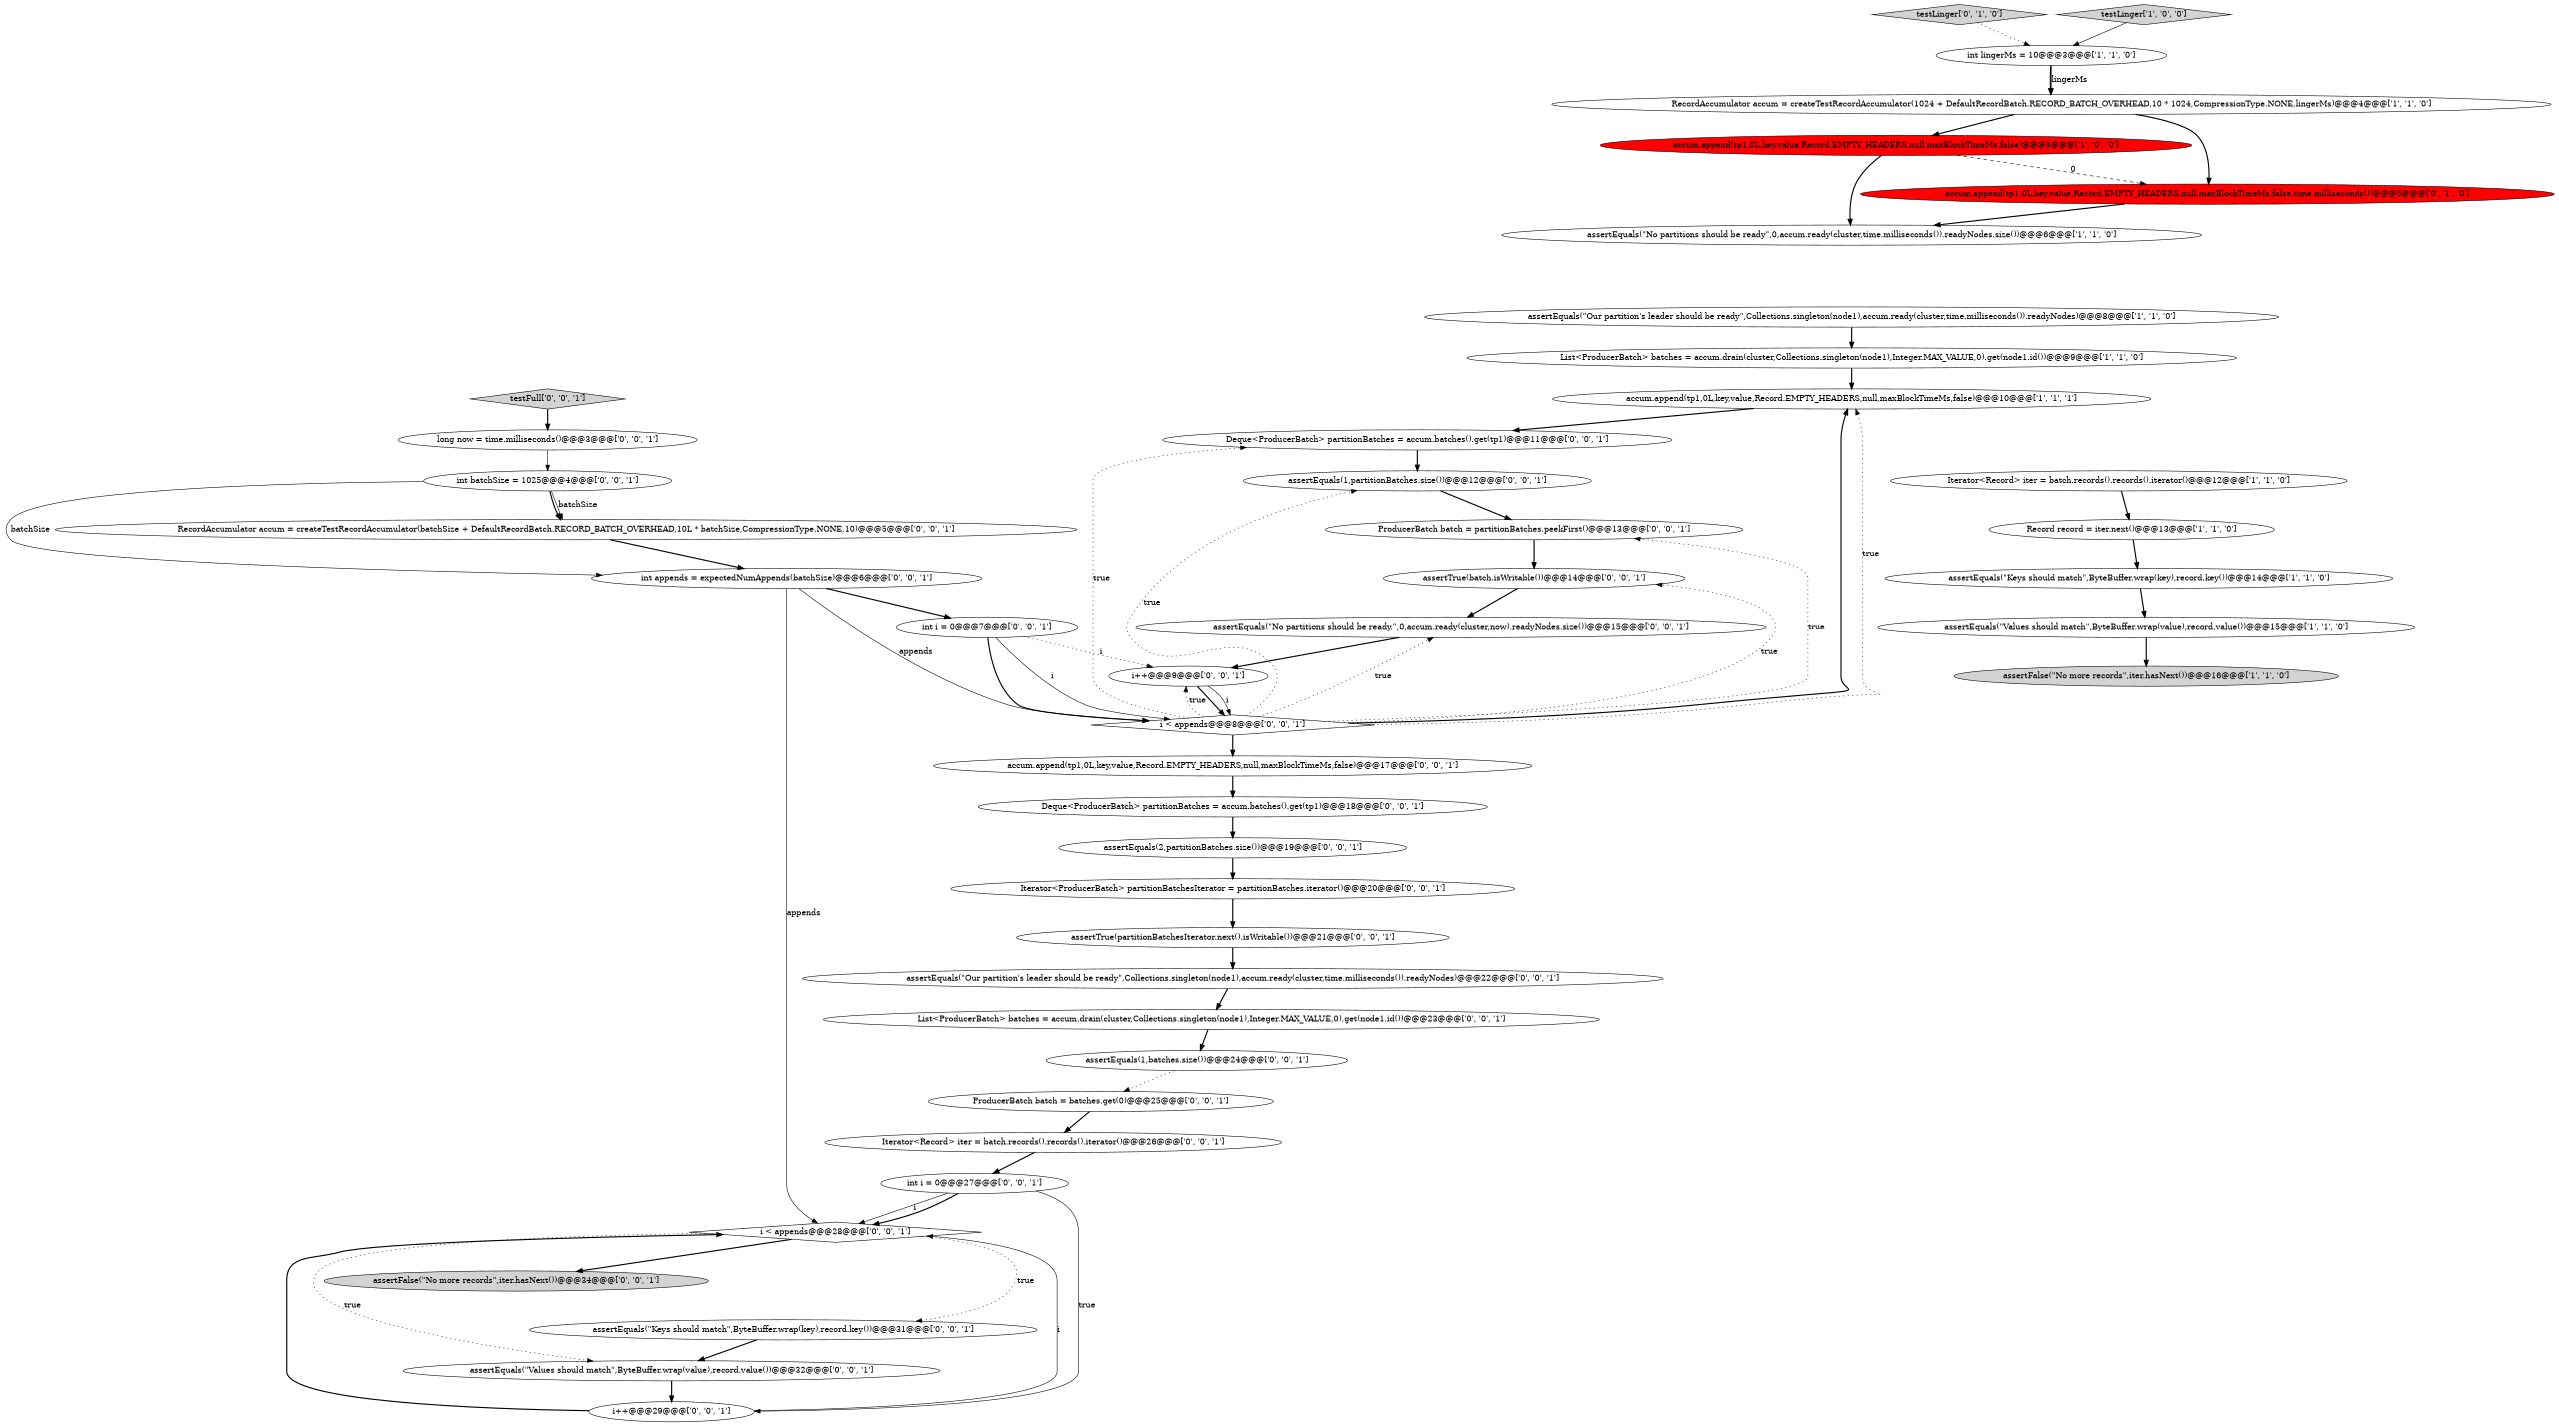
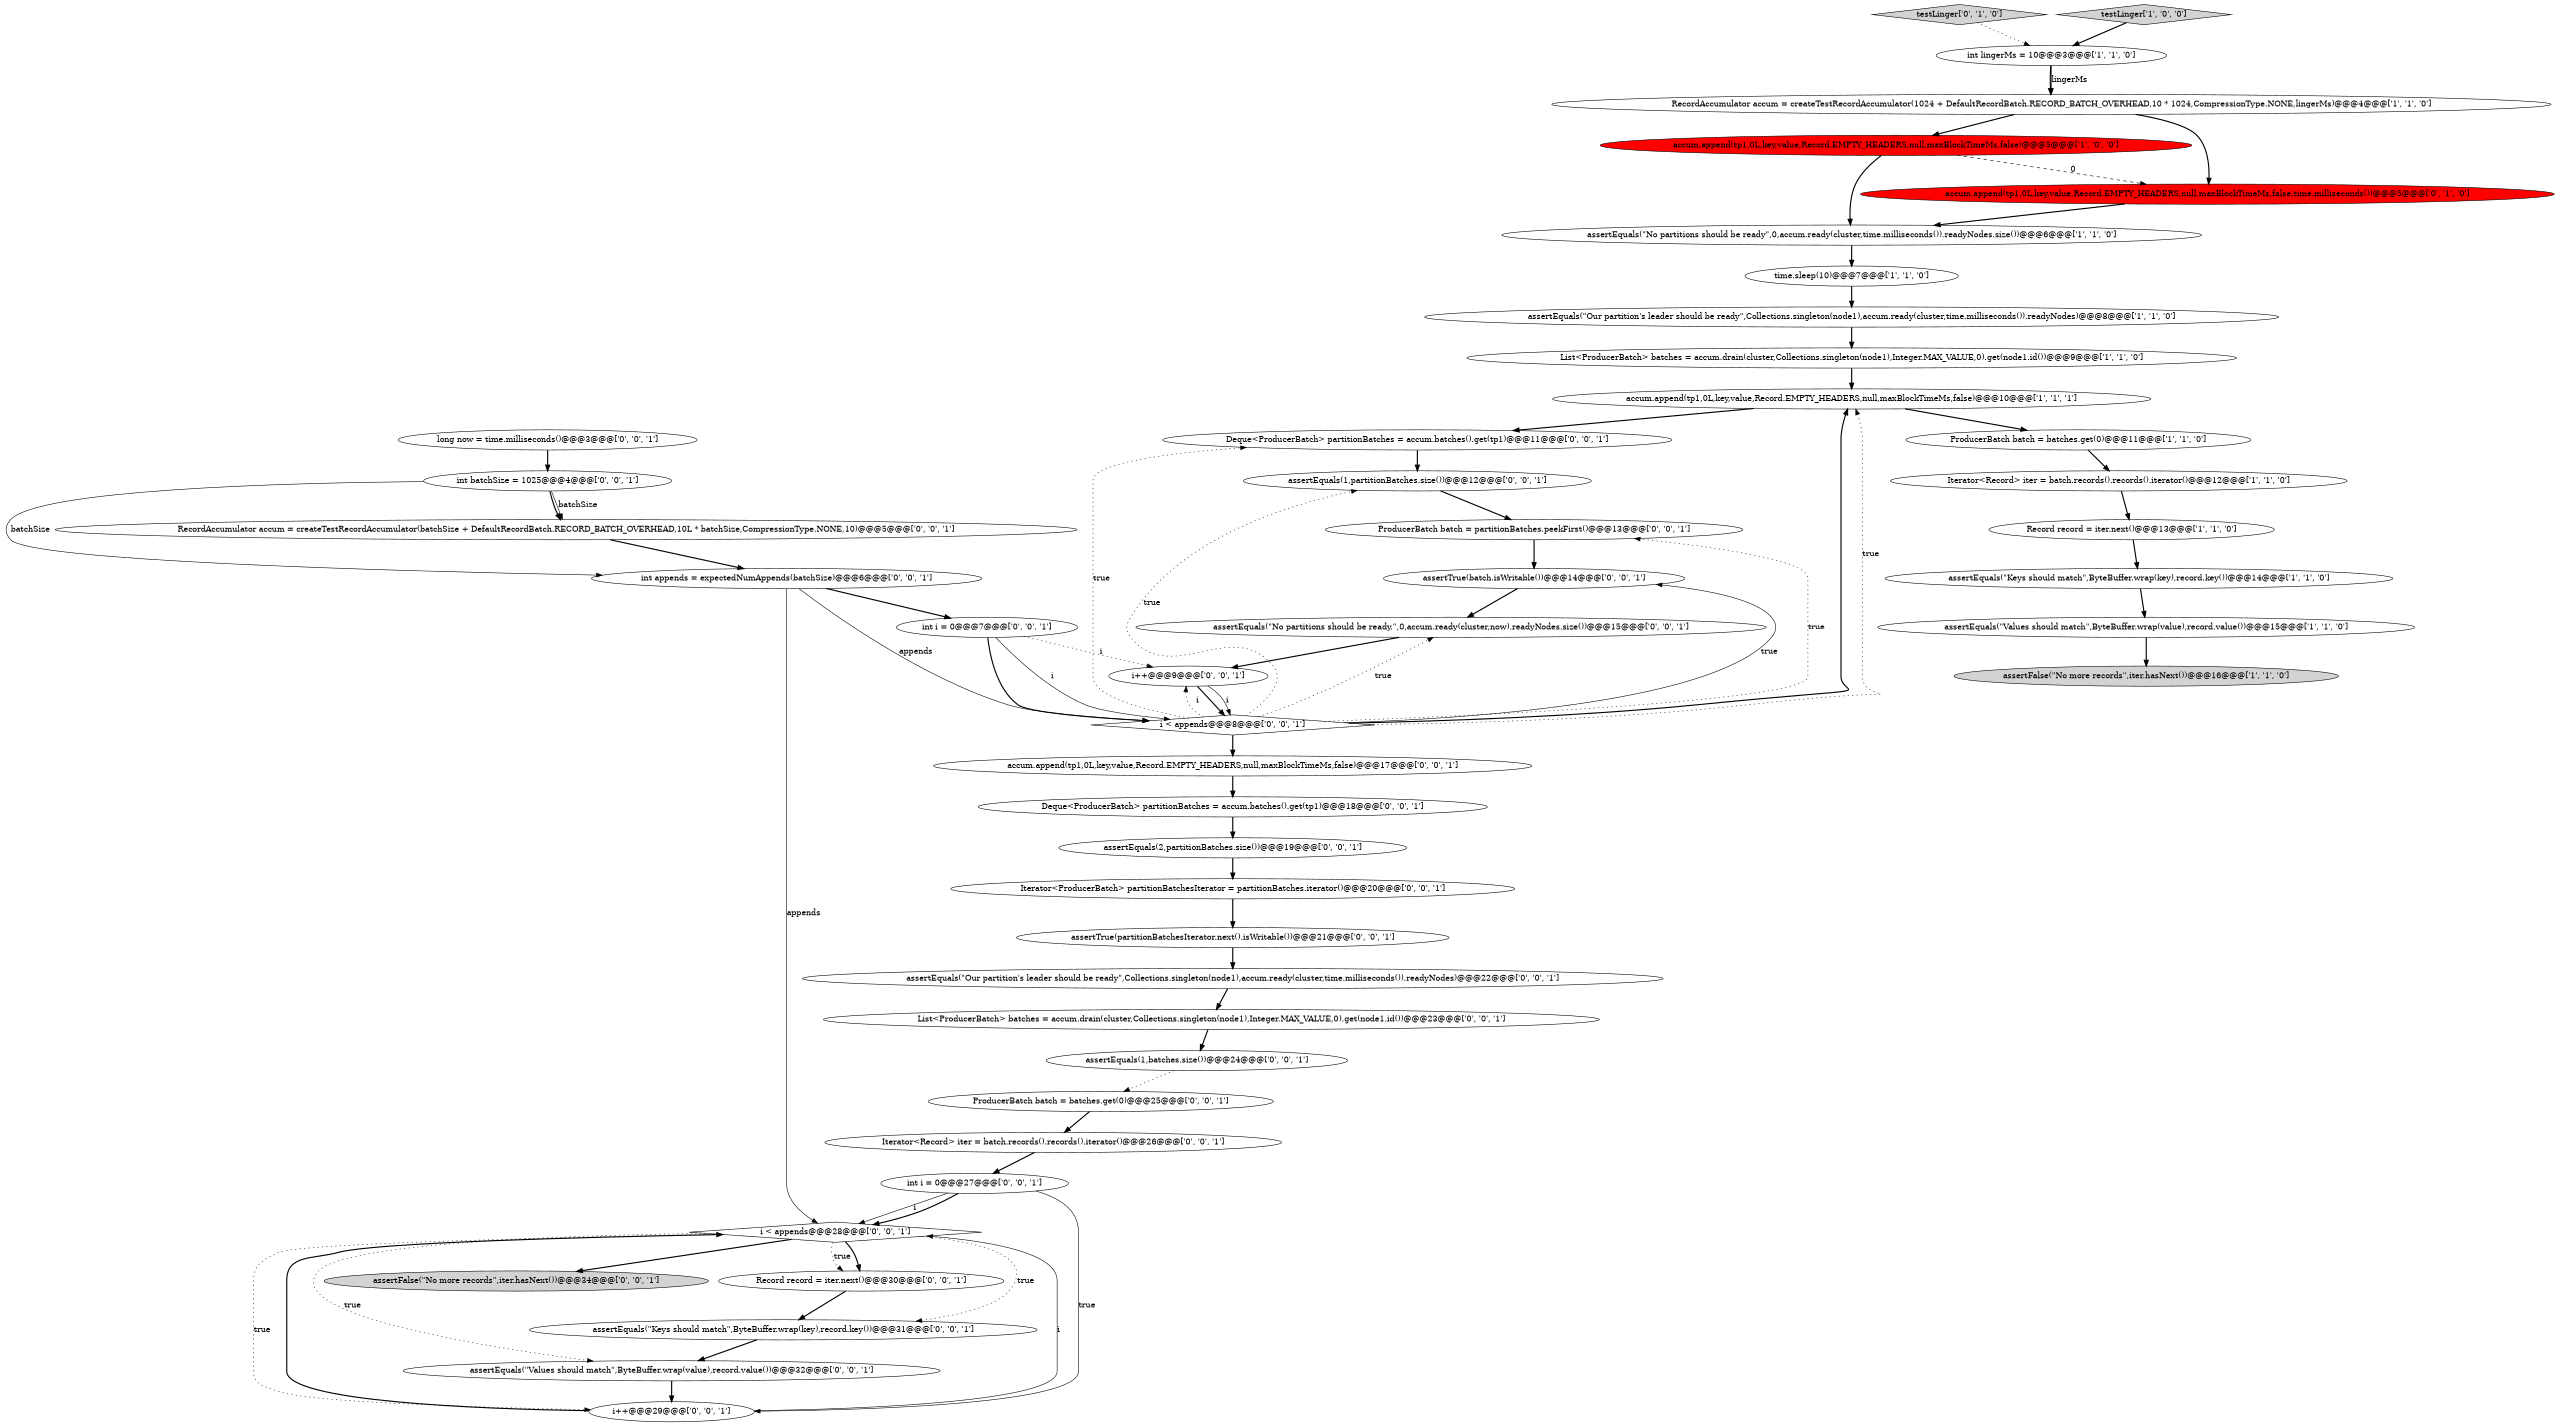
(2102, 33) -> (2102, 33)
none -> (1852, 276)
(548, 399) -> none
none -> (2078, 440)
(548, 458) -> (548, 458)
(1632, 694) -> (1632, 694)
(1198, 701) -> (1198, 701)
none -> (266, 1259)
none -> (861, 1281)
